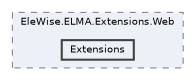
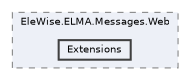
(98, 22) -> (95, 22)
